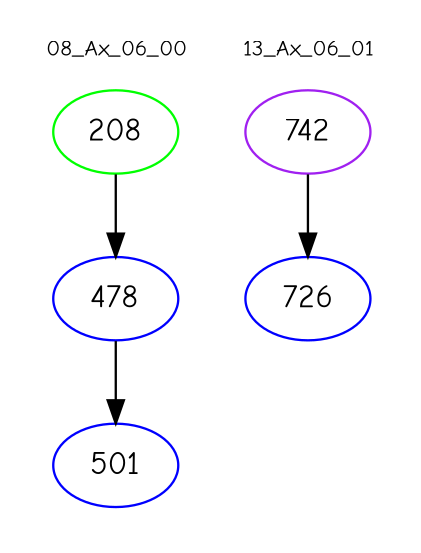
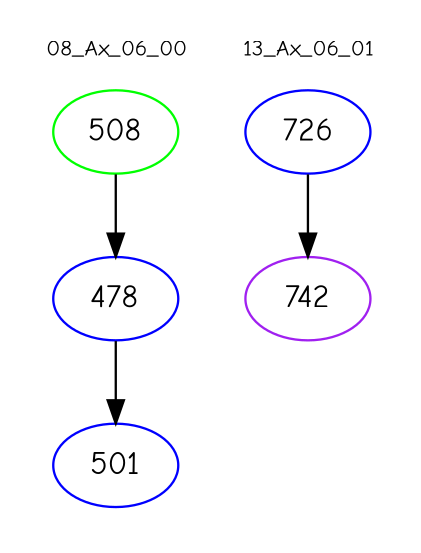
(116, 132) -> (116, 132)
(308, 204) -> (308, 204)
